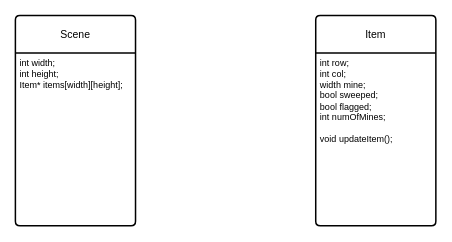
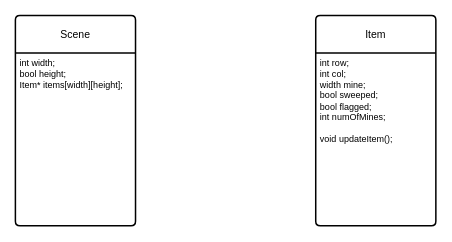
(82, 74) -> (82, 74)
